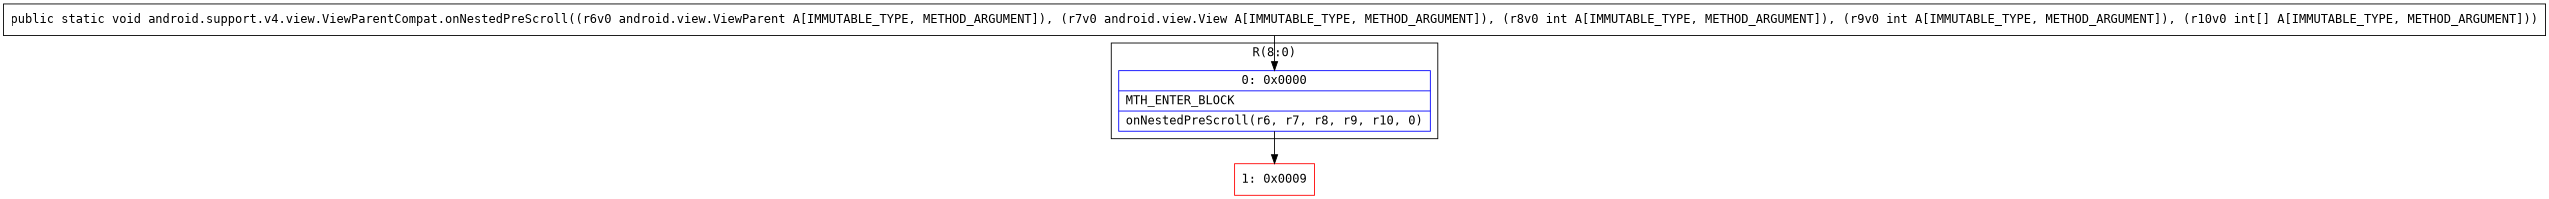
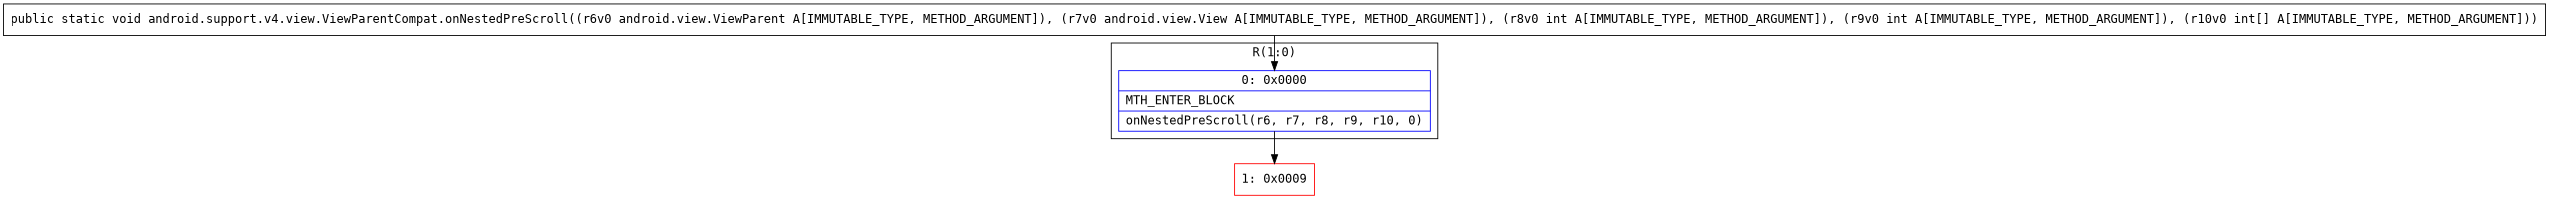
(1275, 53) -> (1275, 53)
